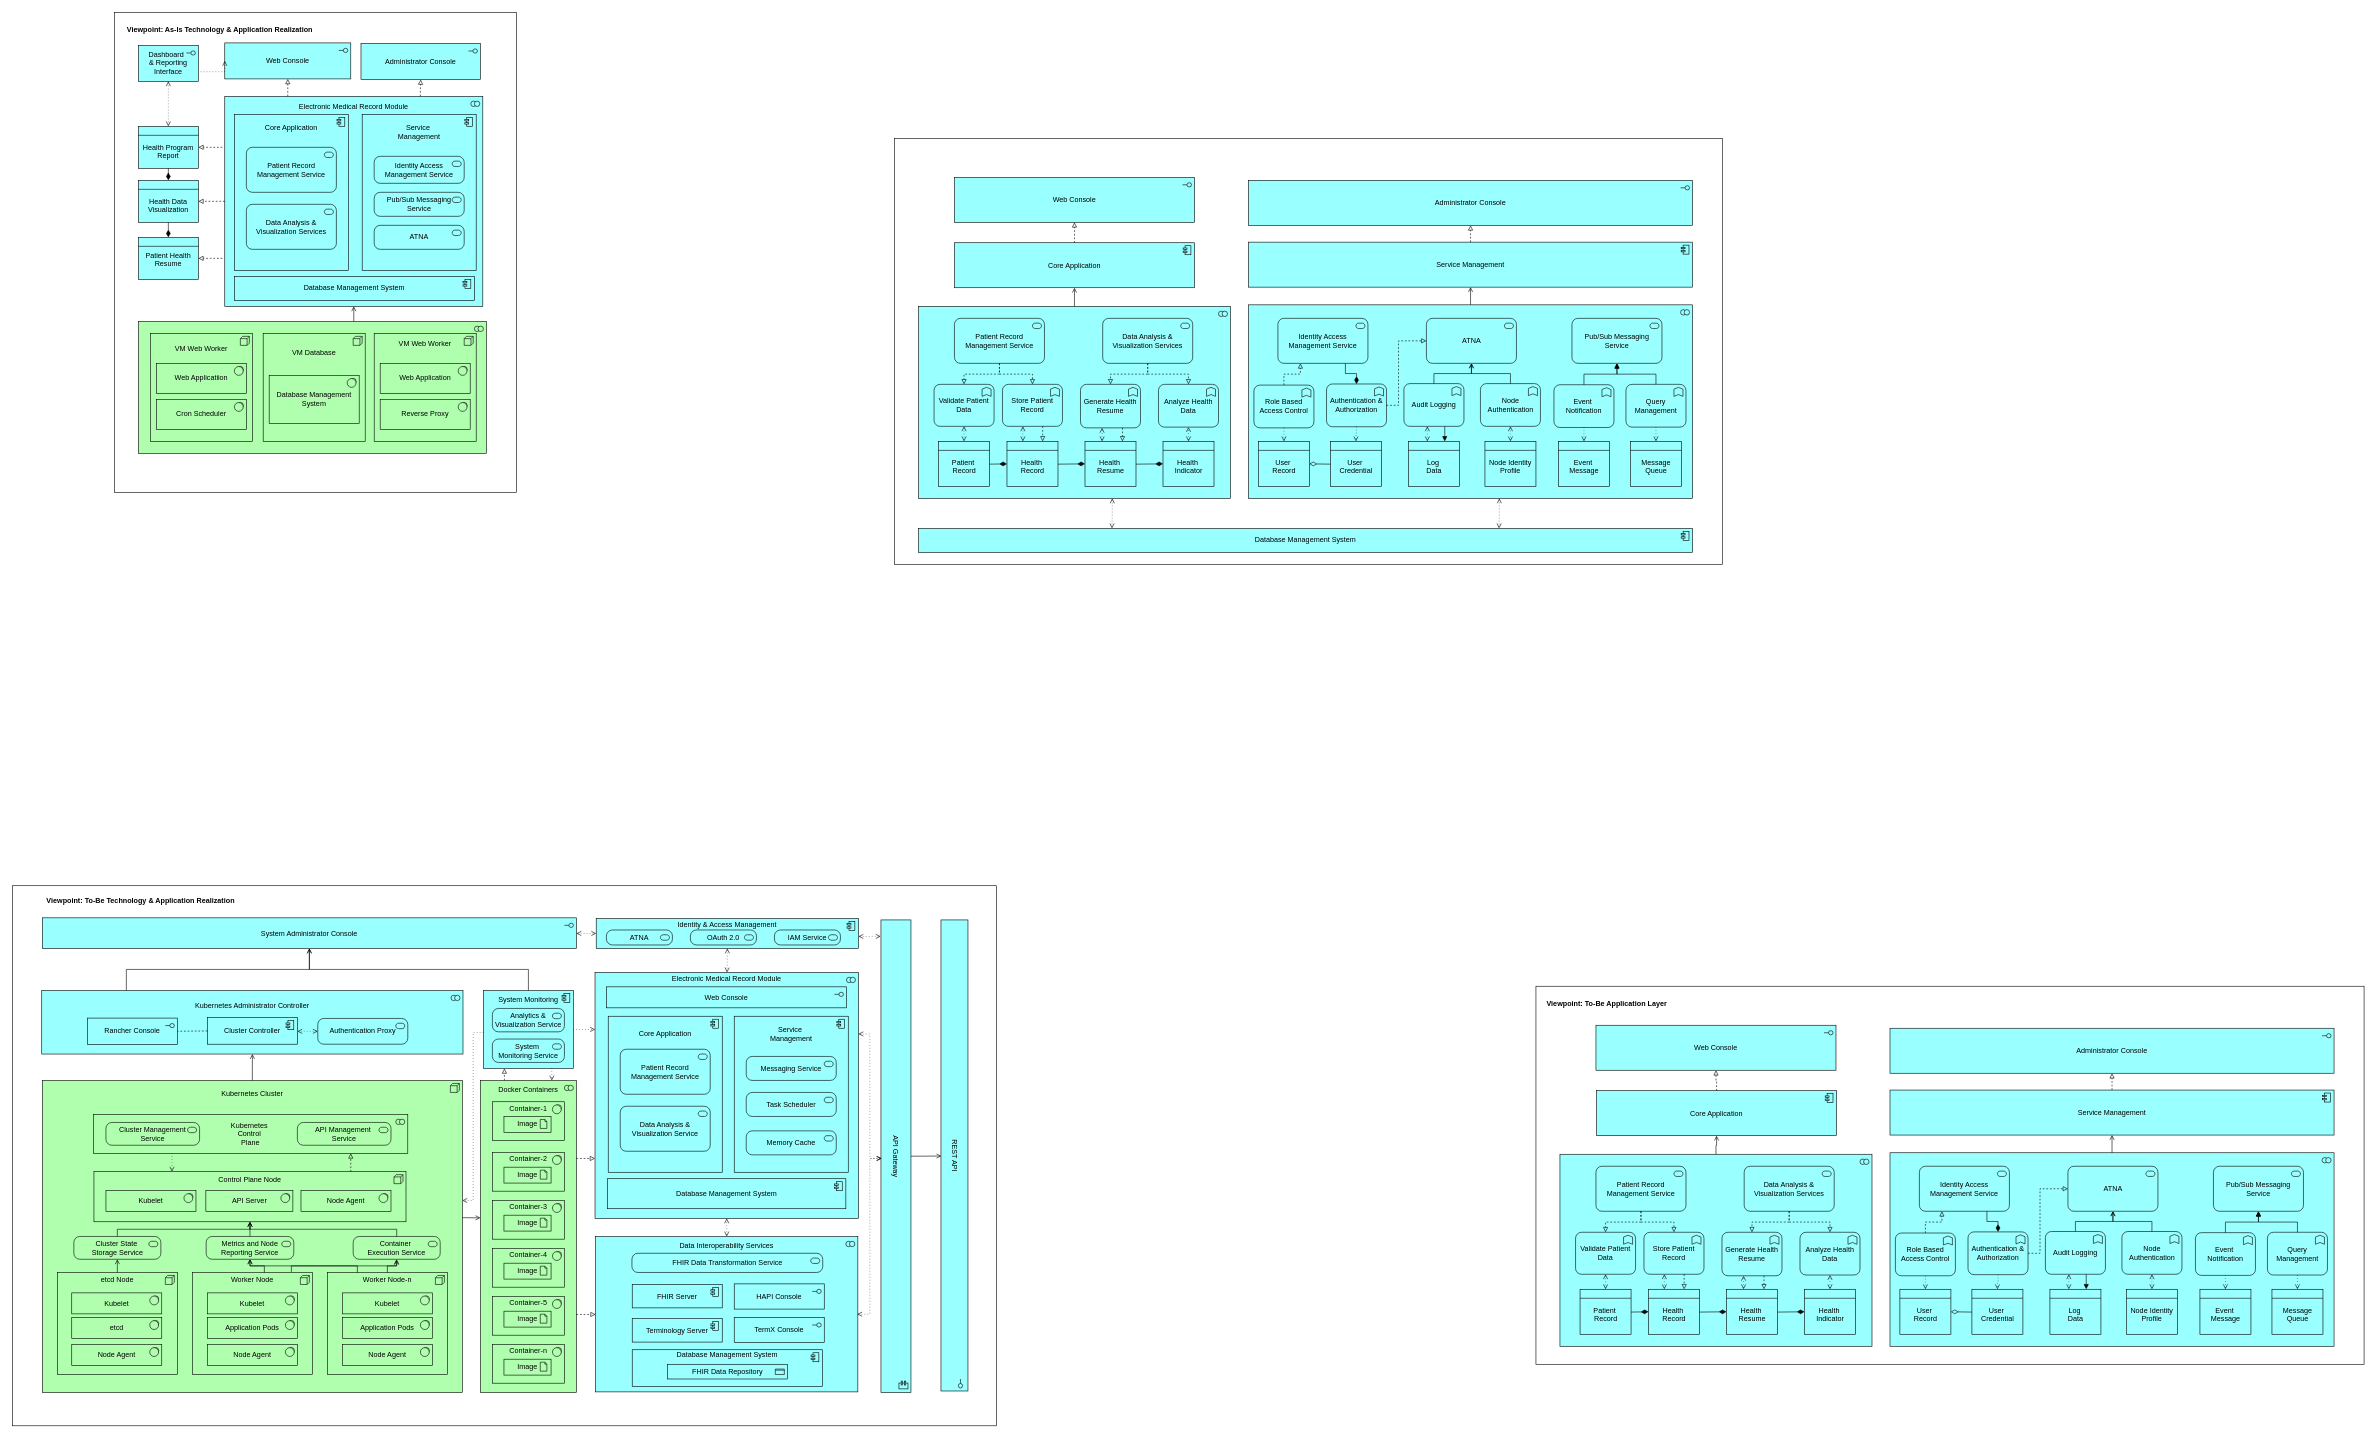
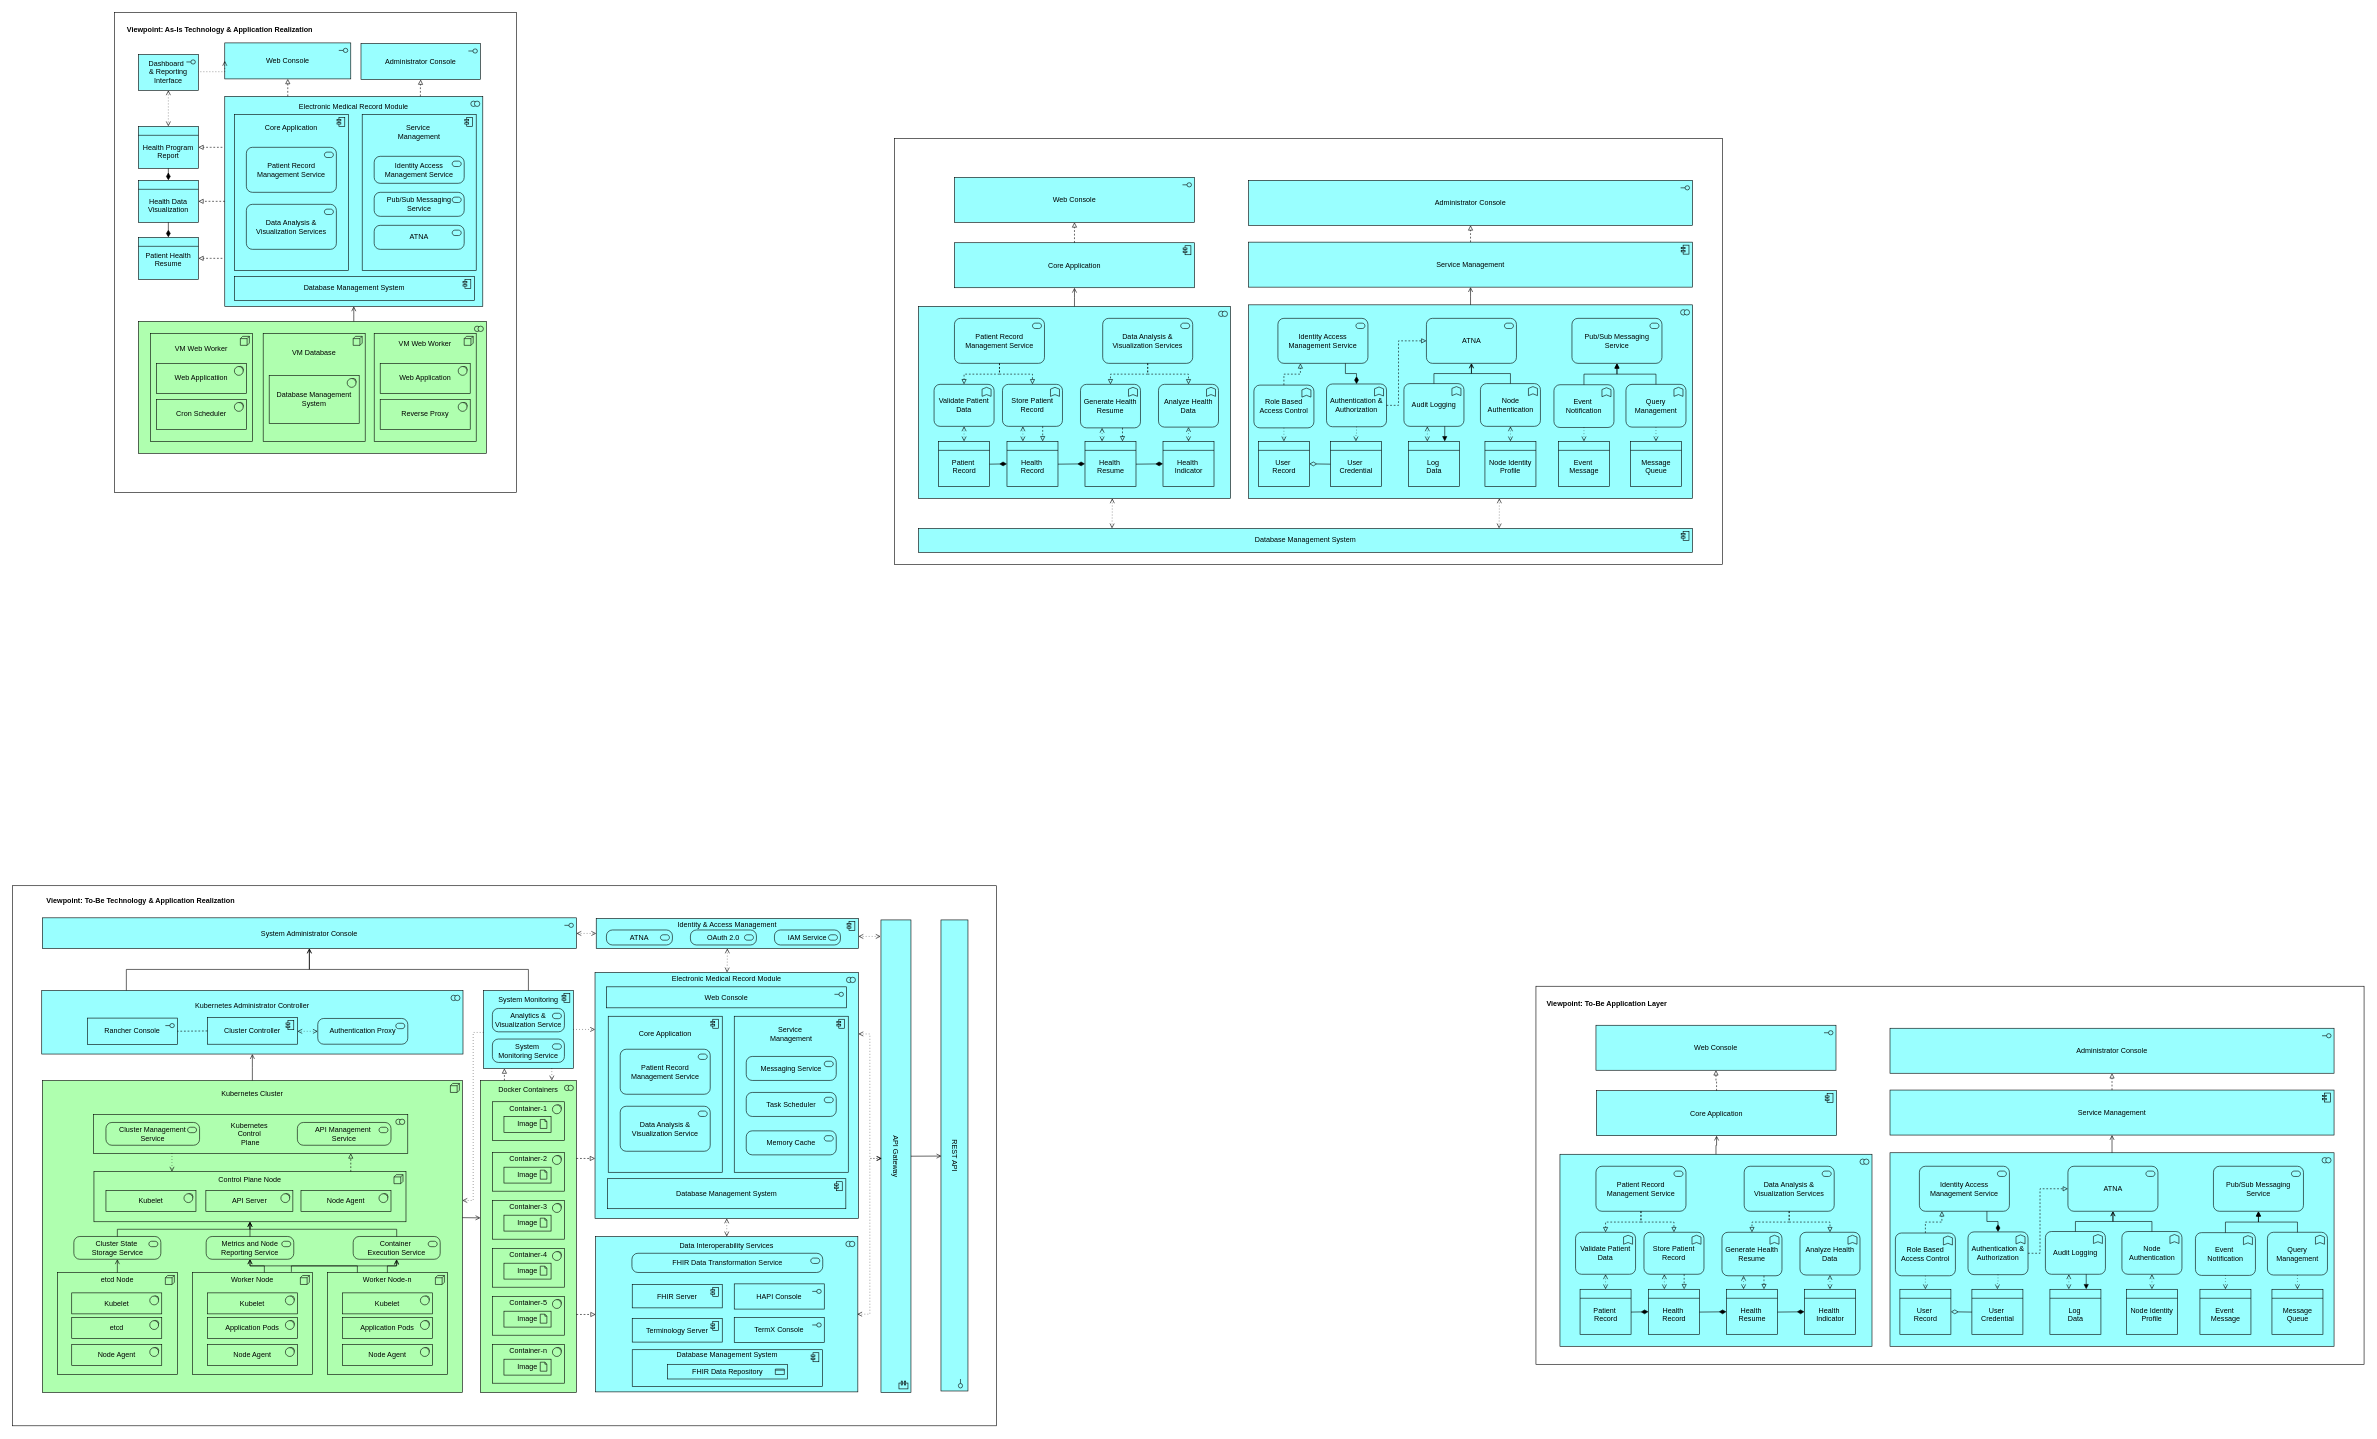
(168, 63) -> (168, 72)
